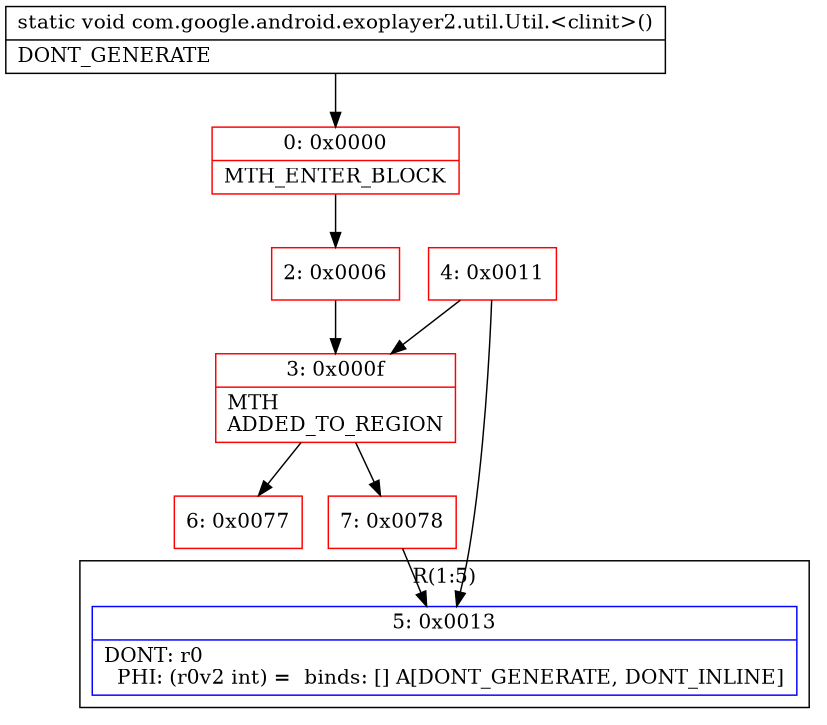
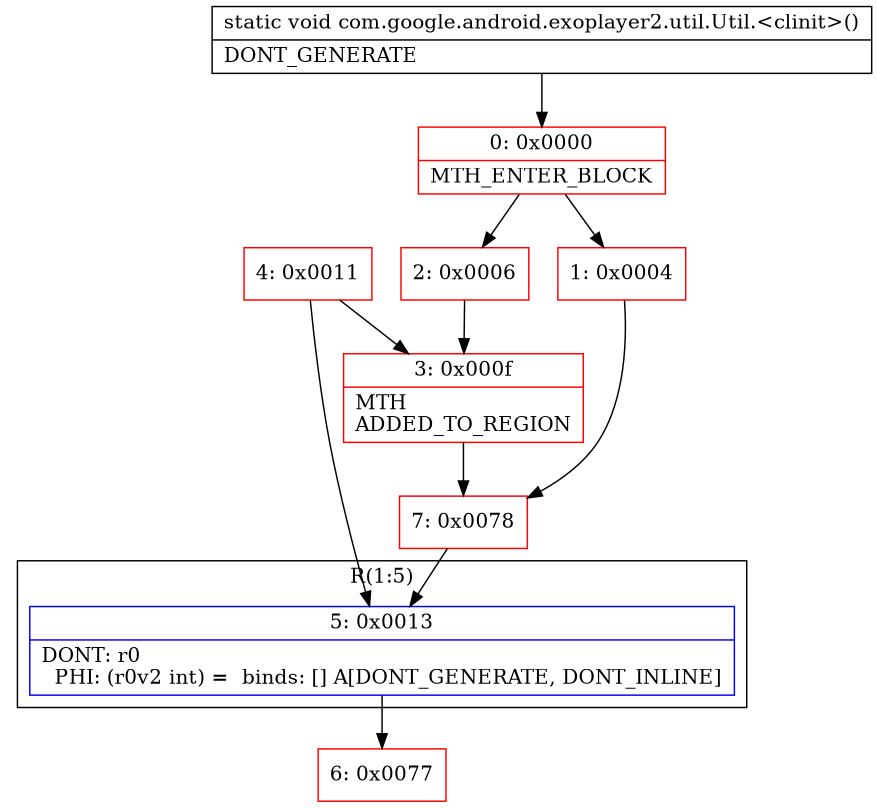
none -> (622, 274)
(284, 463) -> (382, 716)
